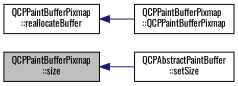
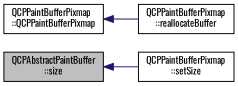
(122, 19) -> (126, 19)
(52, 67) -> (54, 67)
(184, 67) -> (186, 67)
